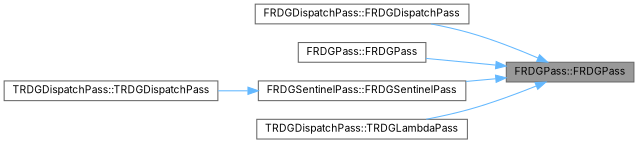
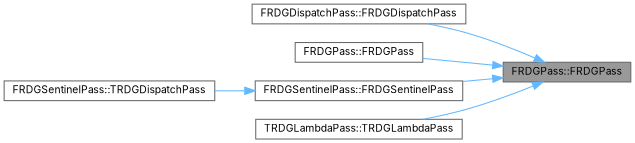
(111, 91) -> (109, 91)
(362, 129) -> (359, 129)
